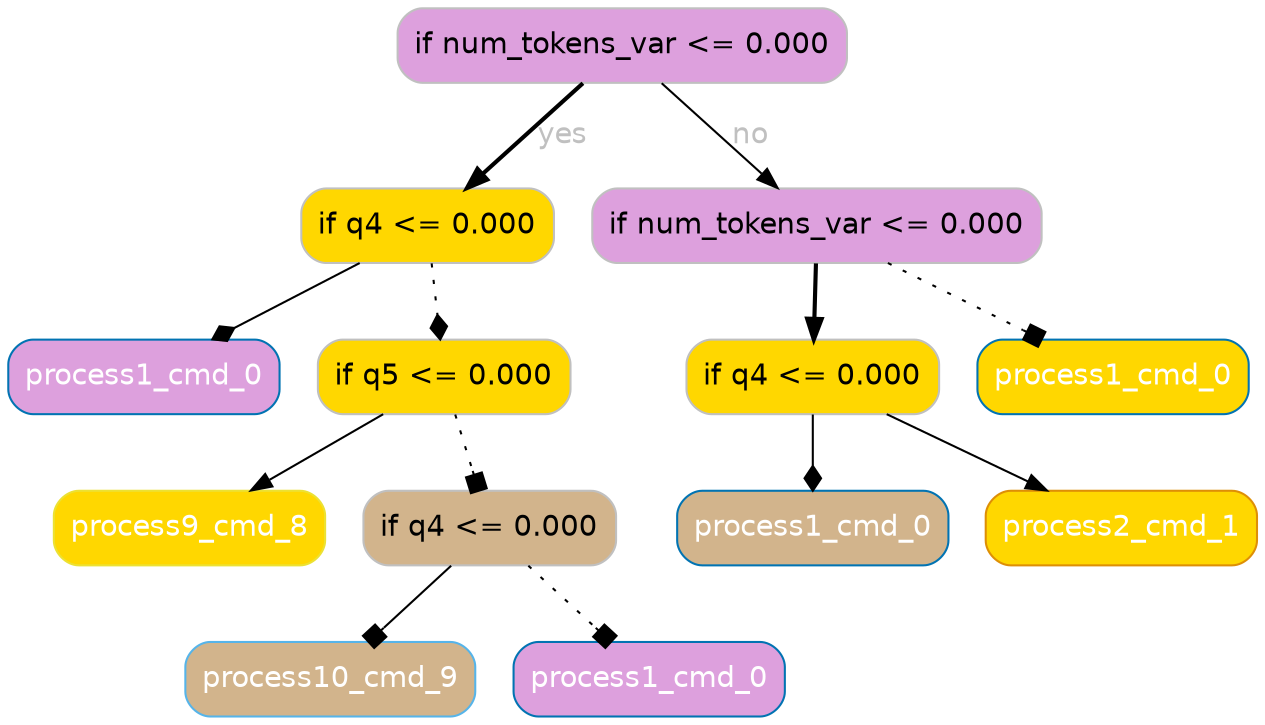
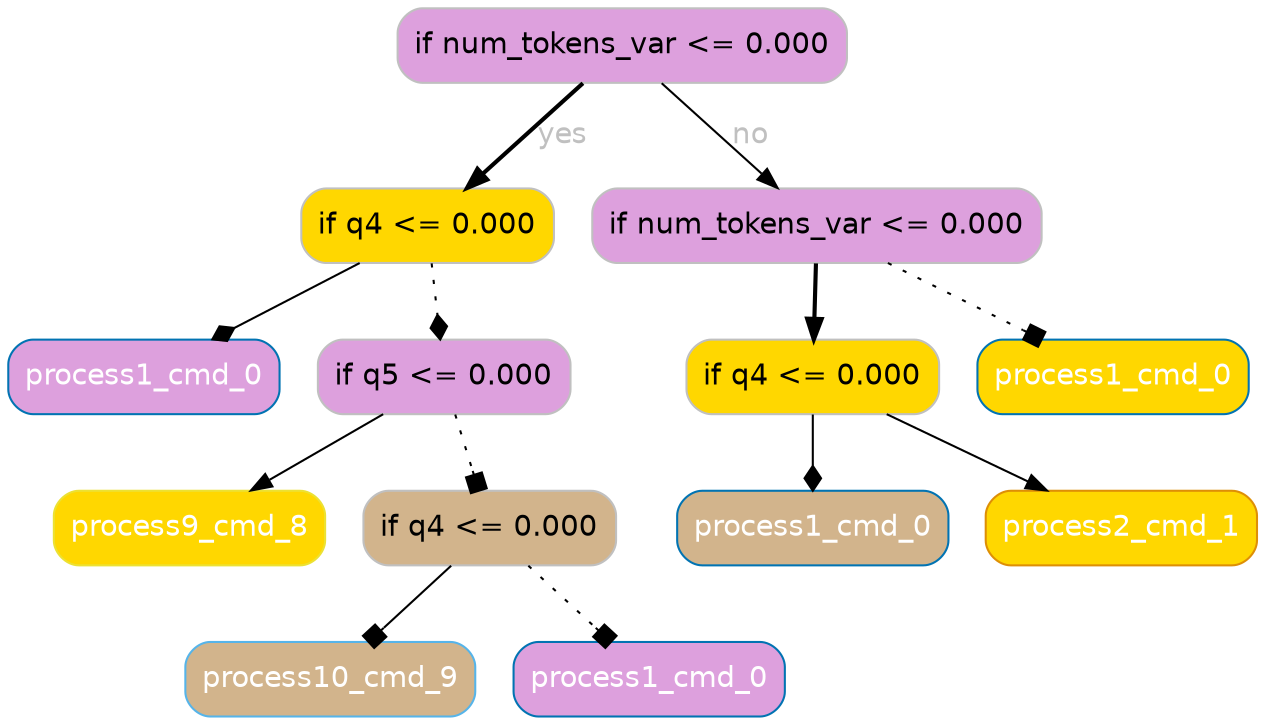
(444, 377) -> (444, 377)
